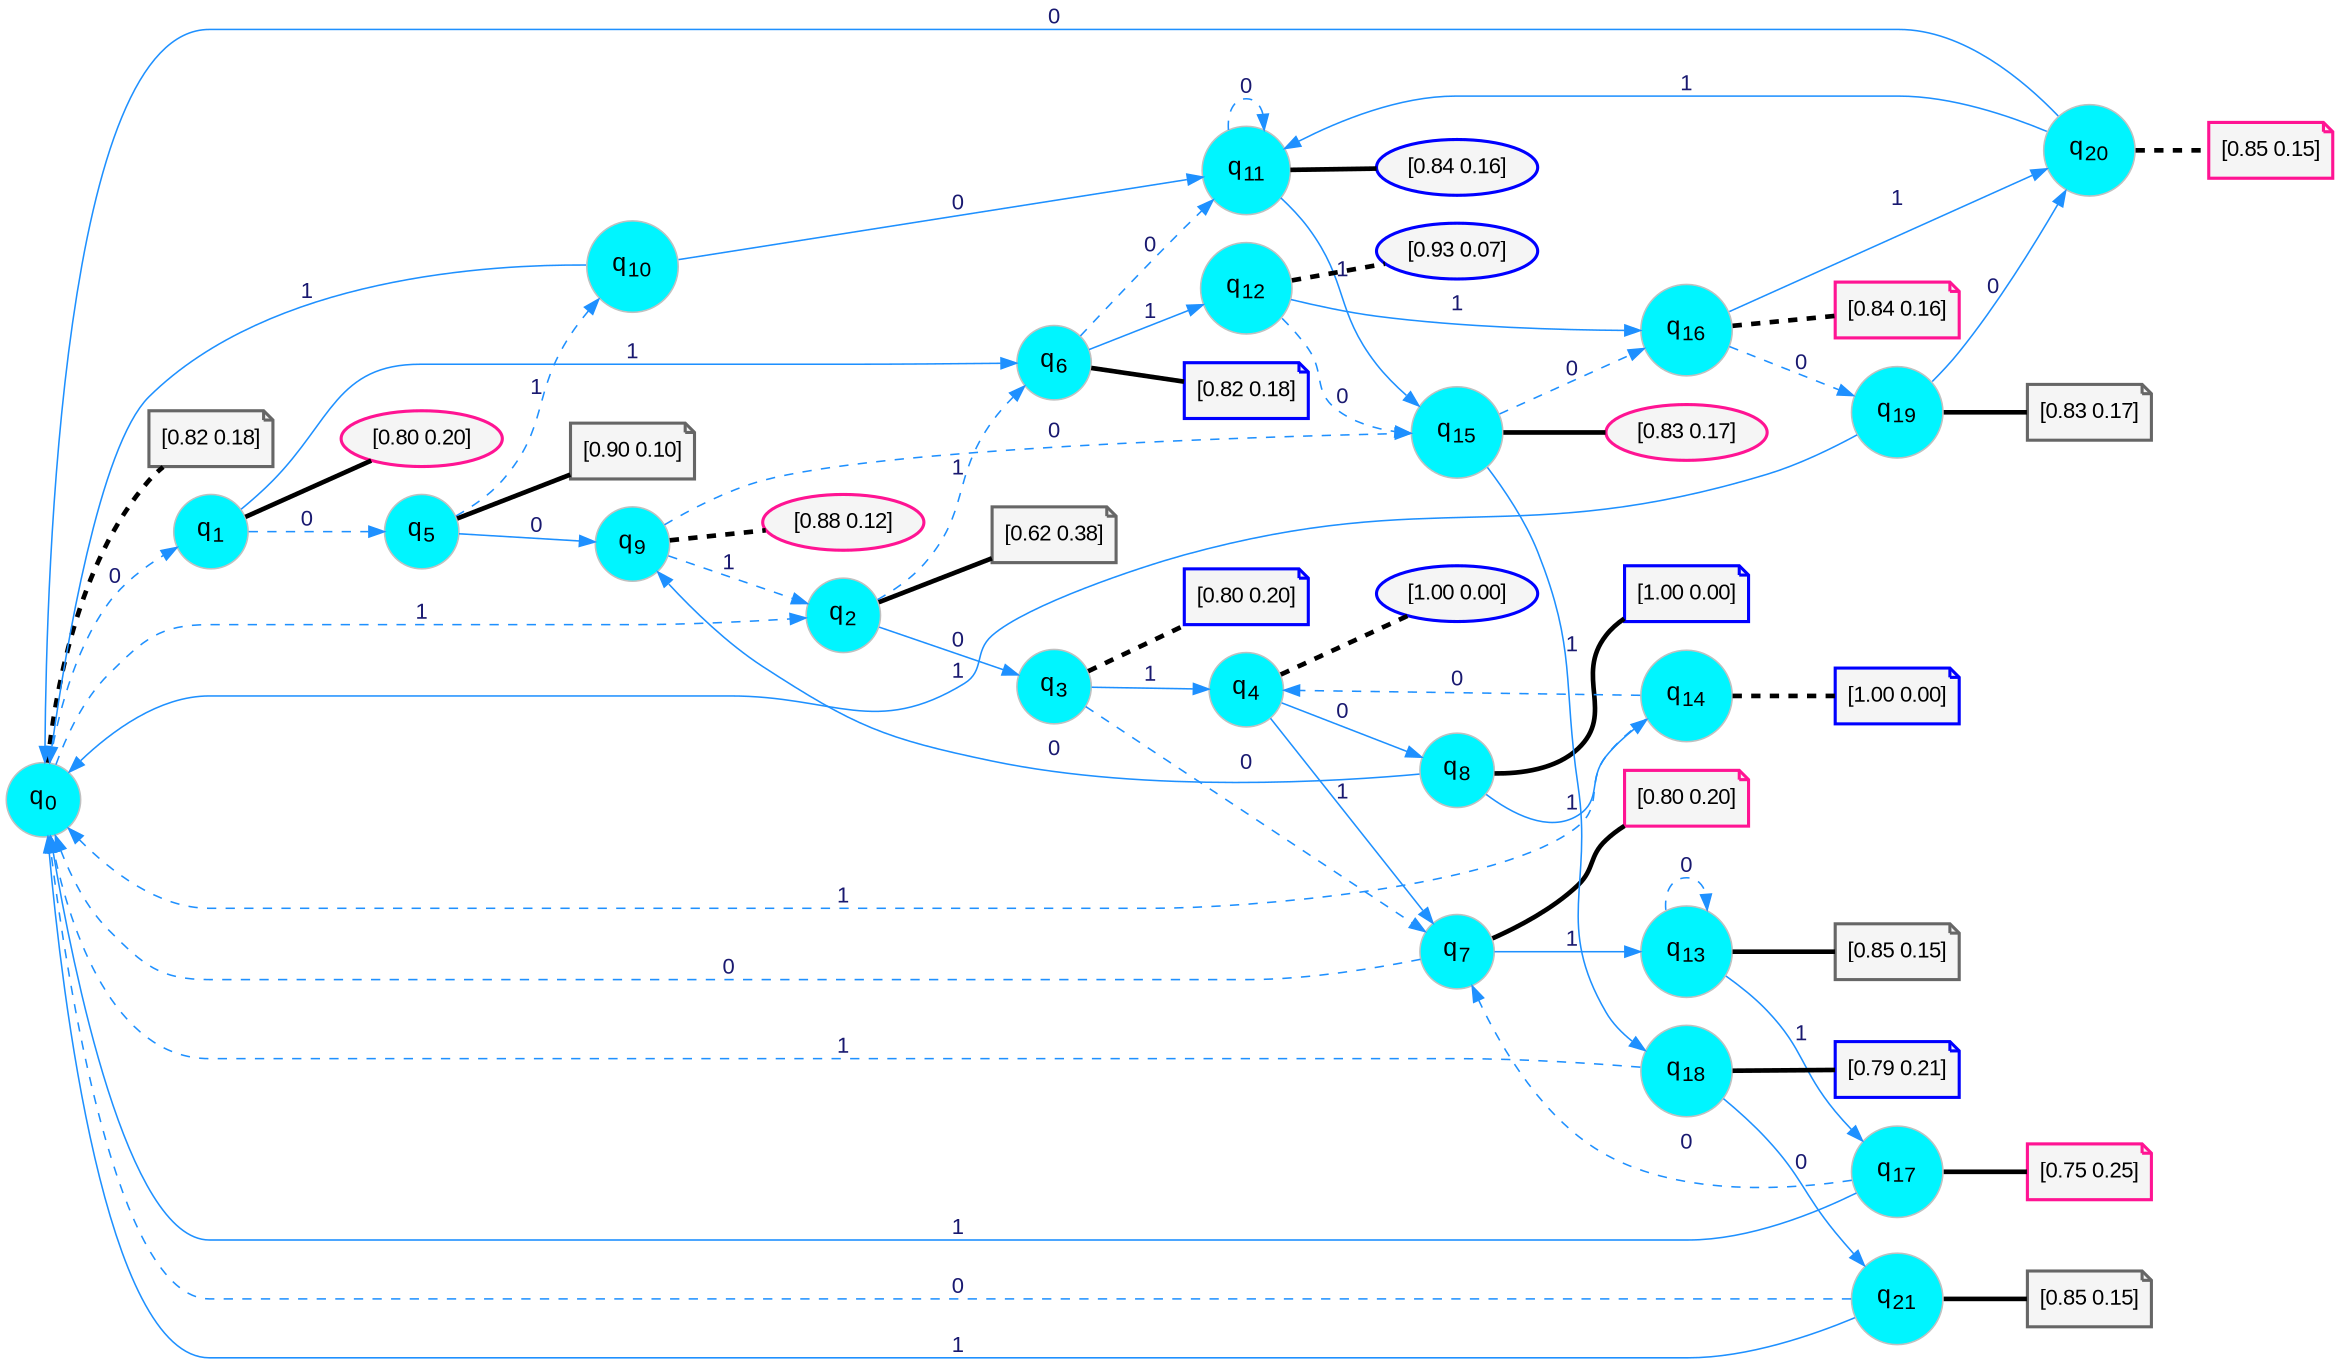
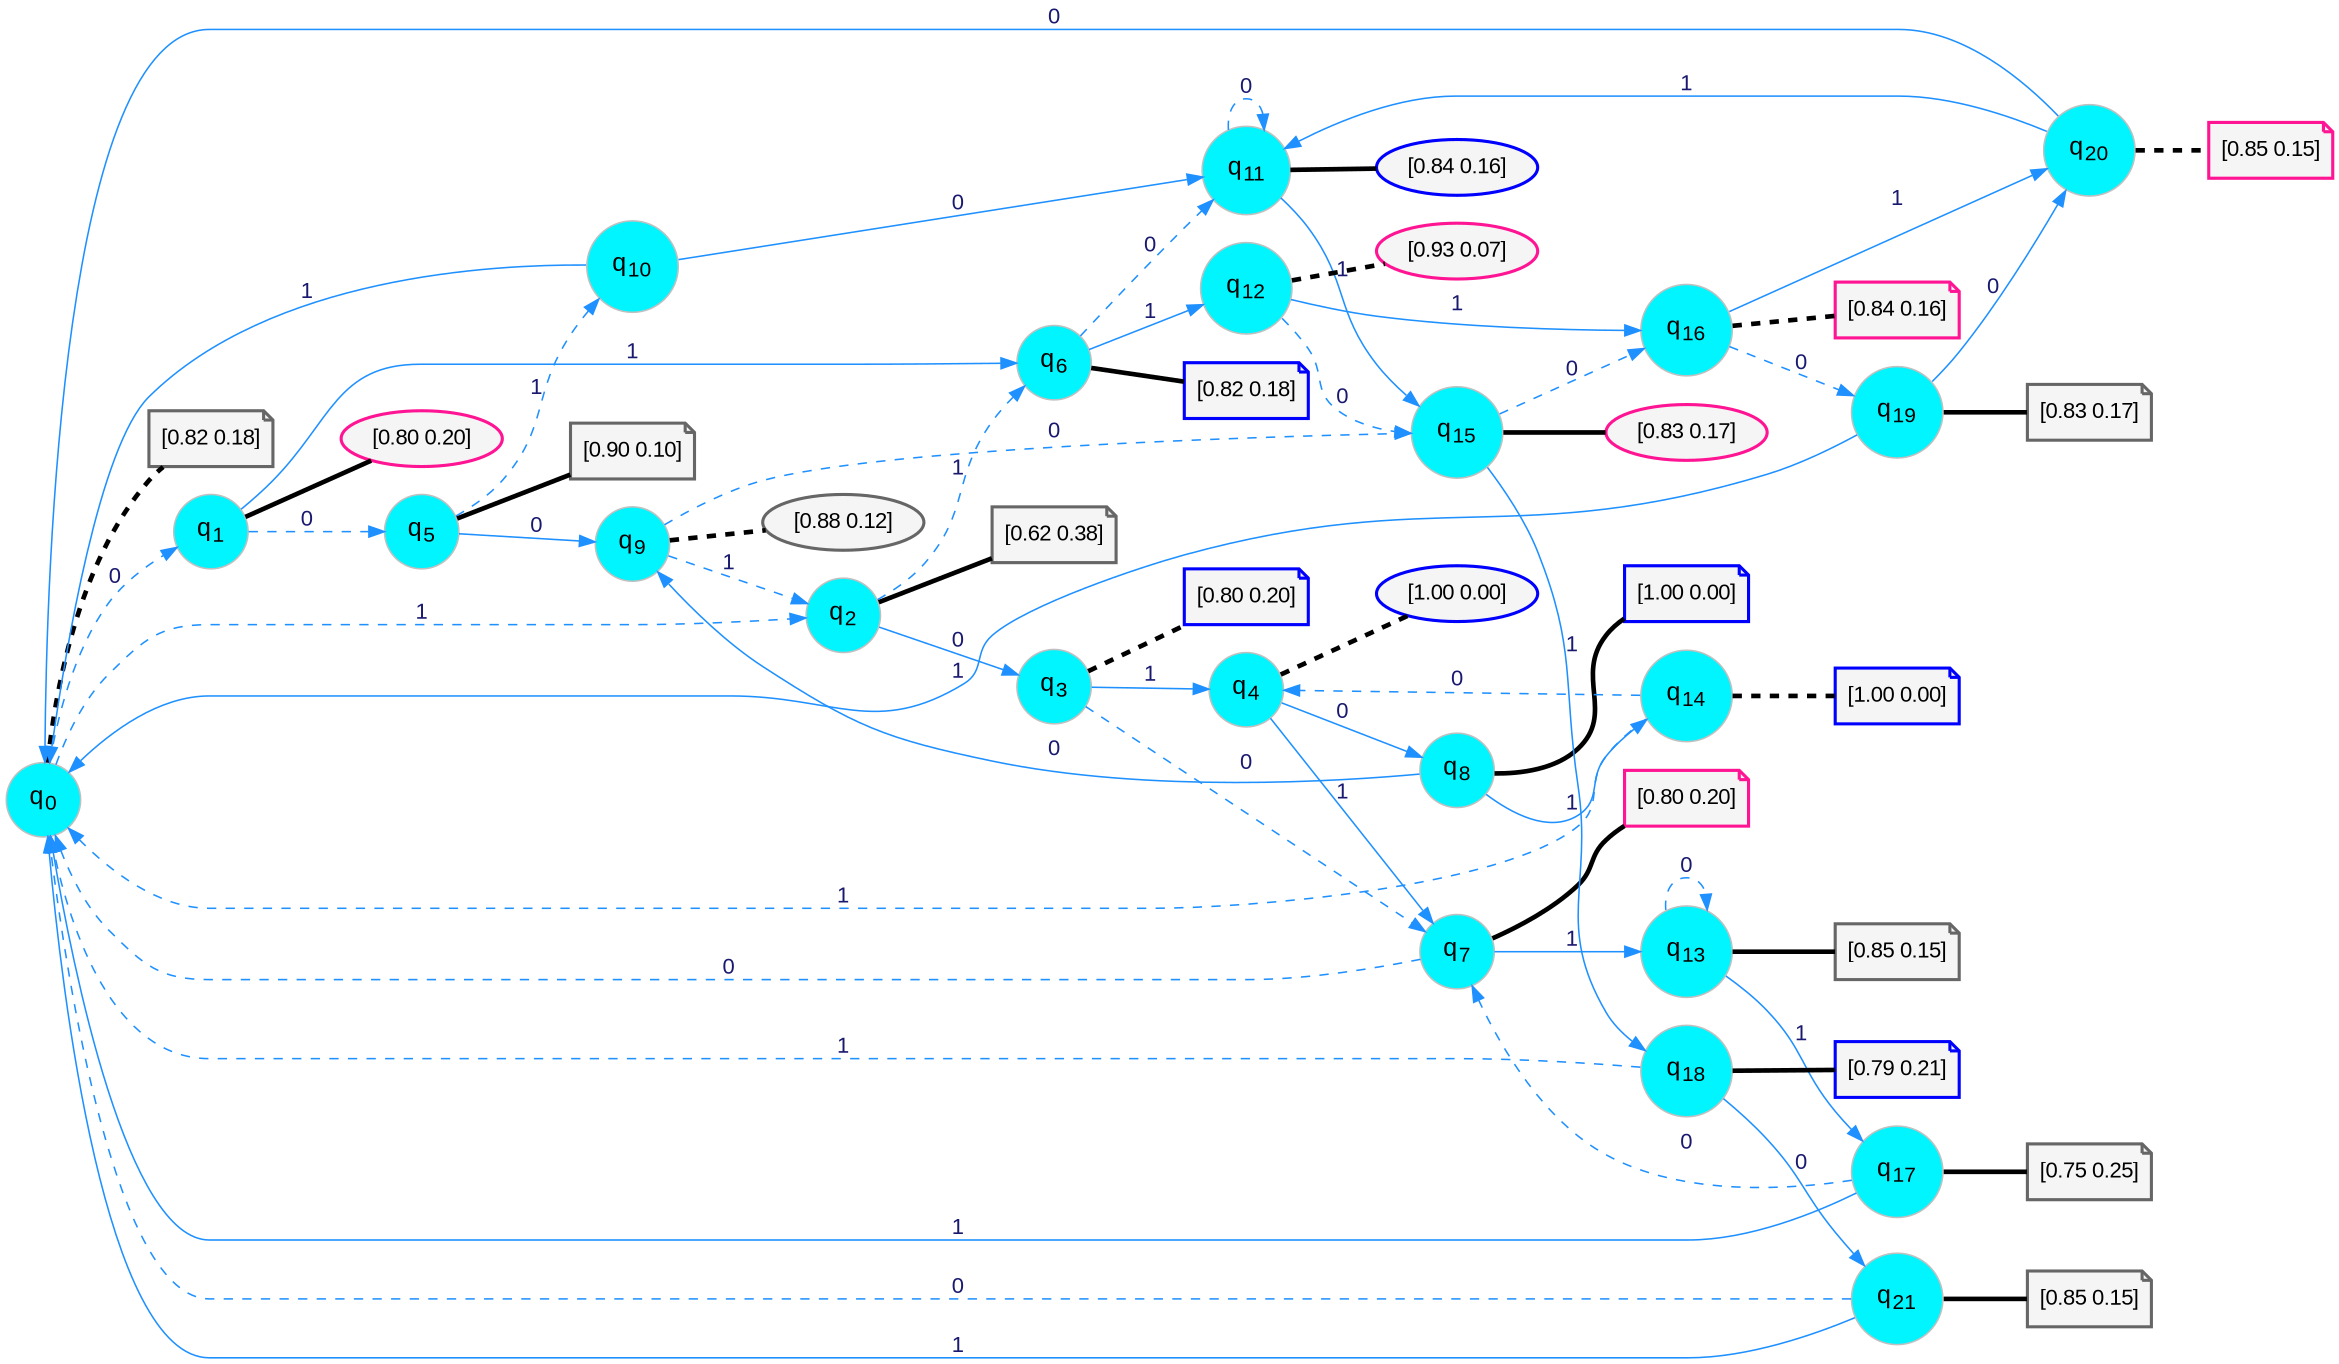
(1457, 251) -> (1457, 251)
(843, 522) -> (843, 522)
(2089, 1172) -> (2089, 1172)
